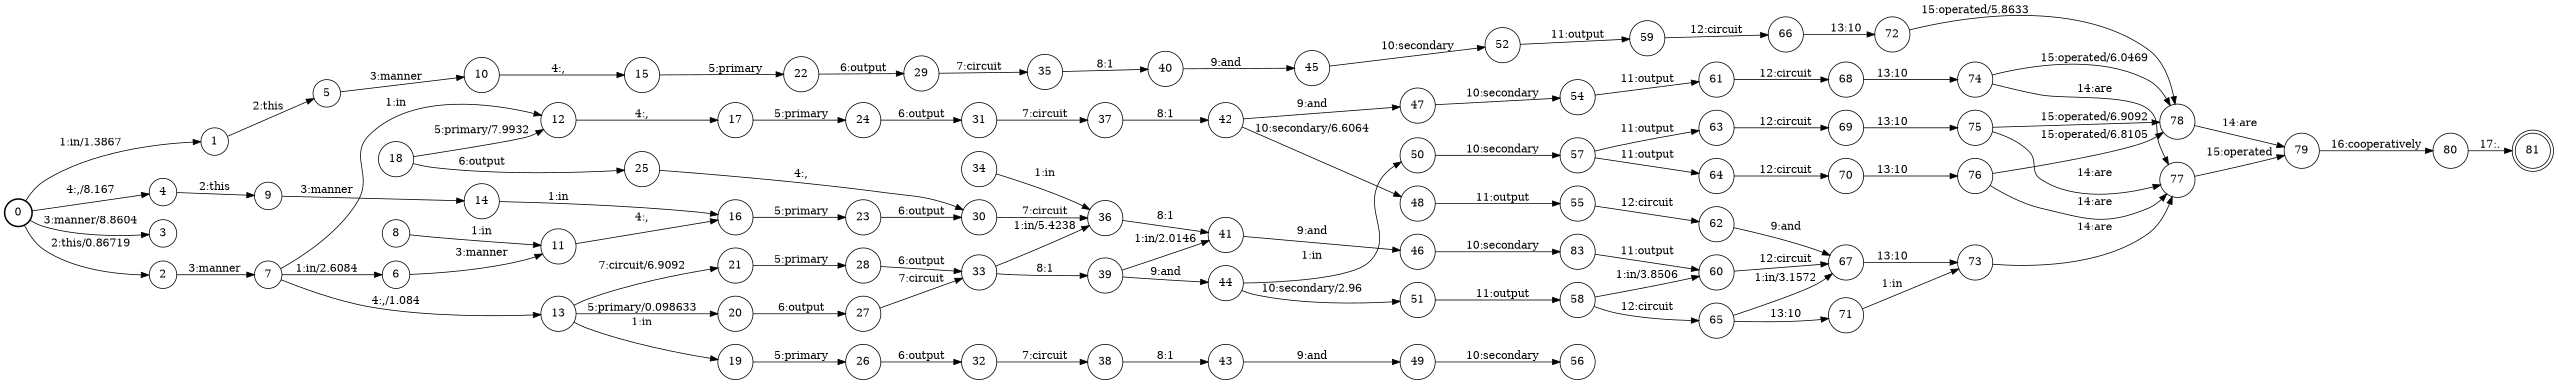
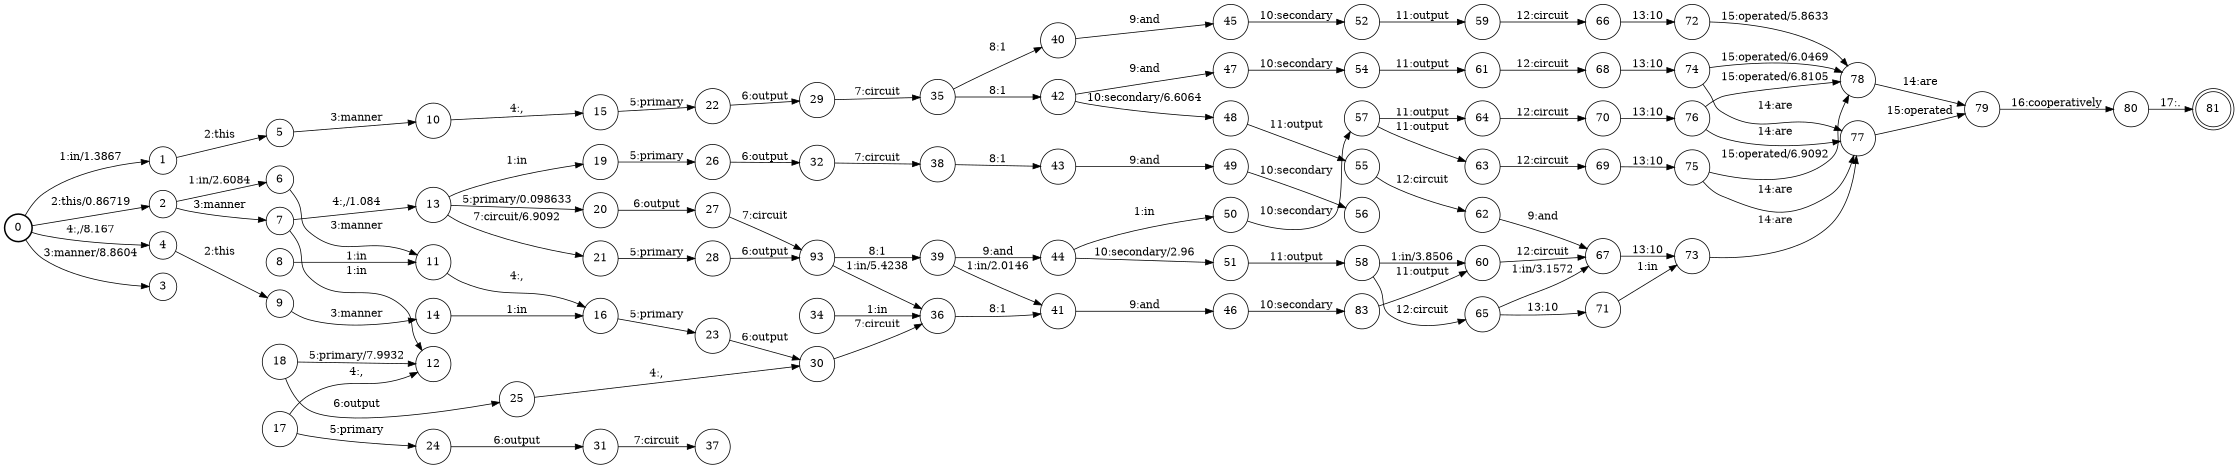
(643, 120) -> (346, 384)
(1162, 120) -> (994, 97)
(979, 272) -> (817, 258)
(328, 275) -> (218, 193)
